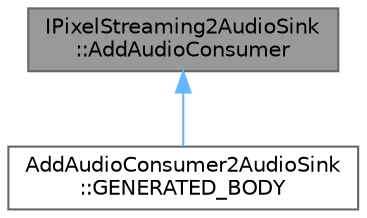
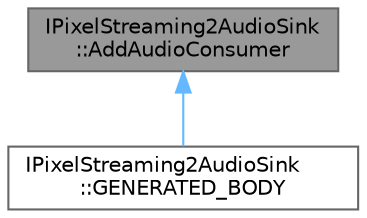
(183, 178) -> (183, 178)
